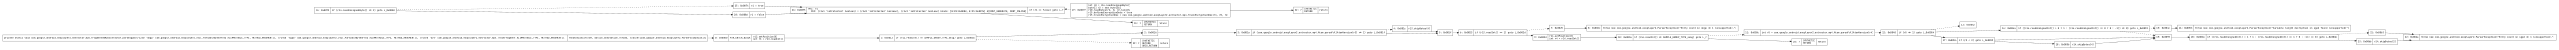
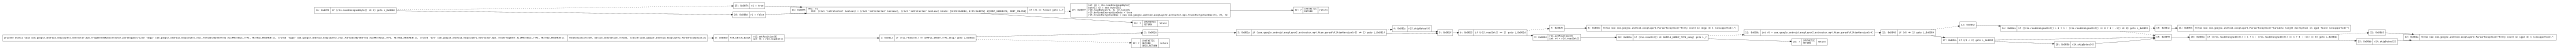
(1069, 9) -> (1067, 11)
(1967, 31) -> (1988, 26)
